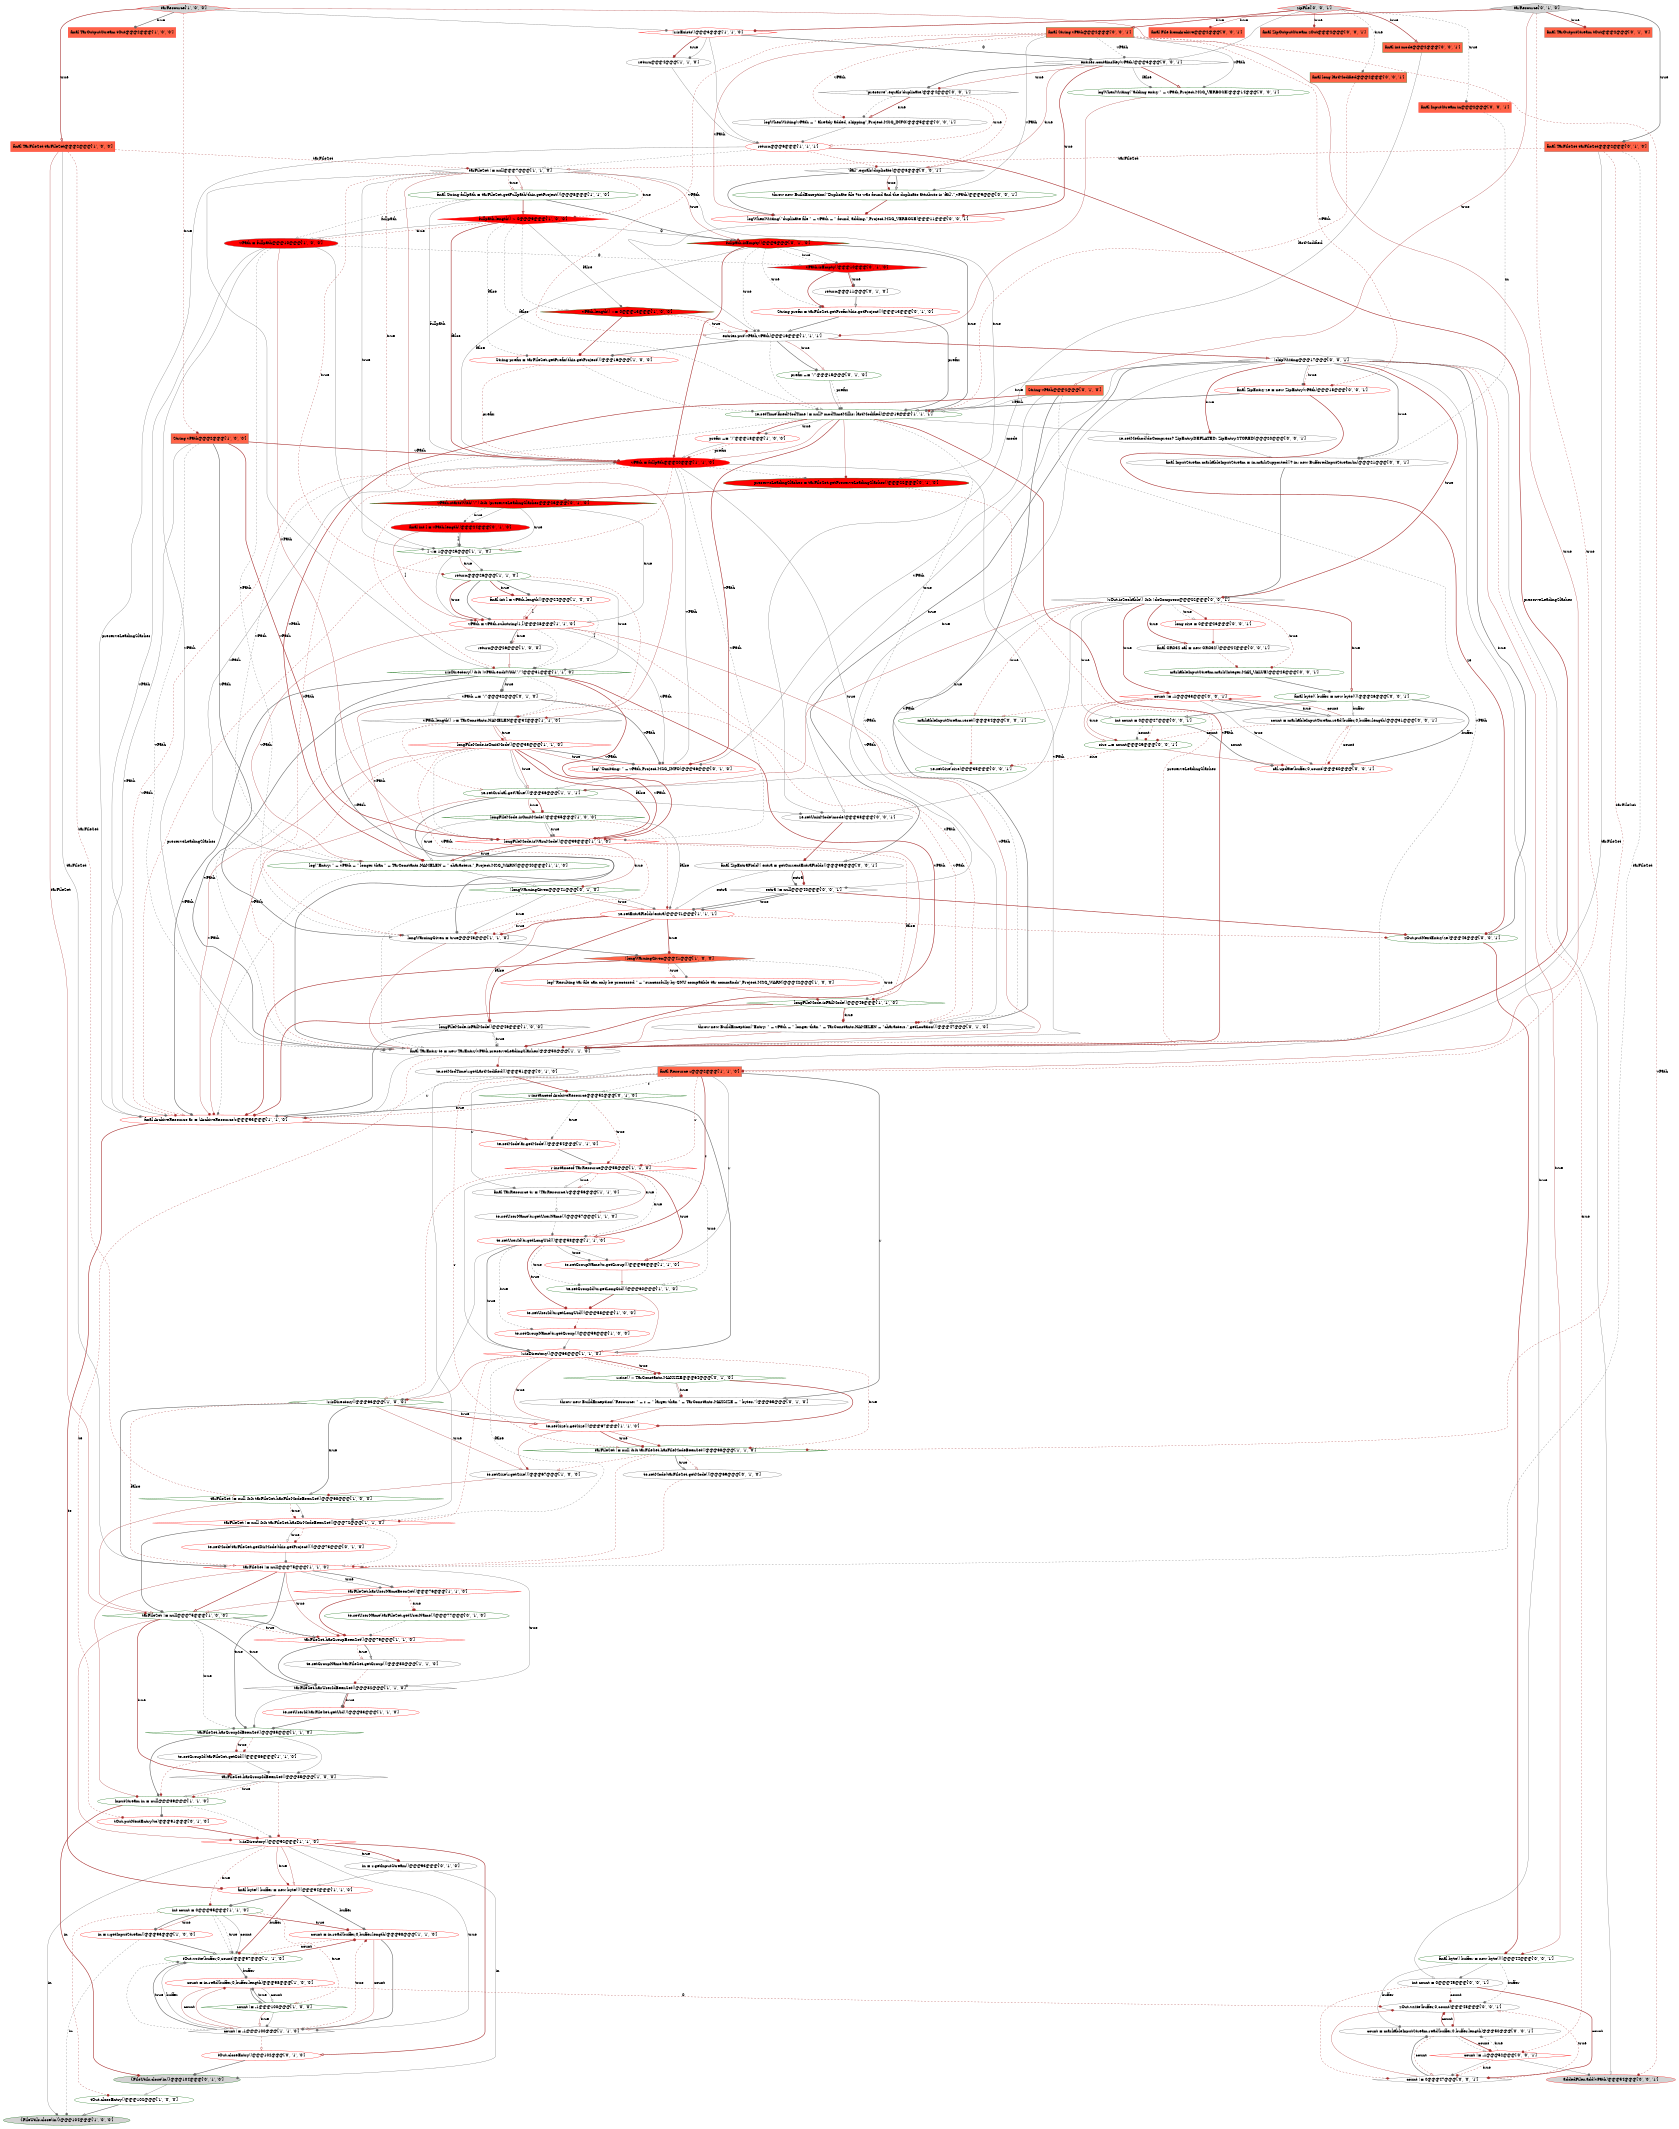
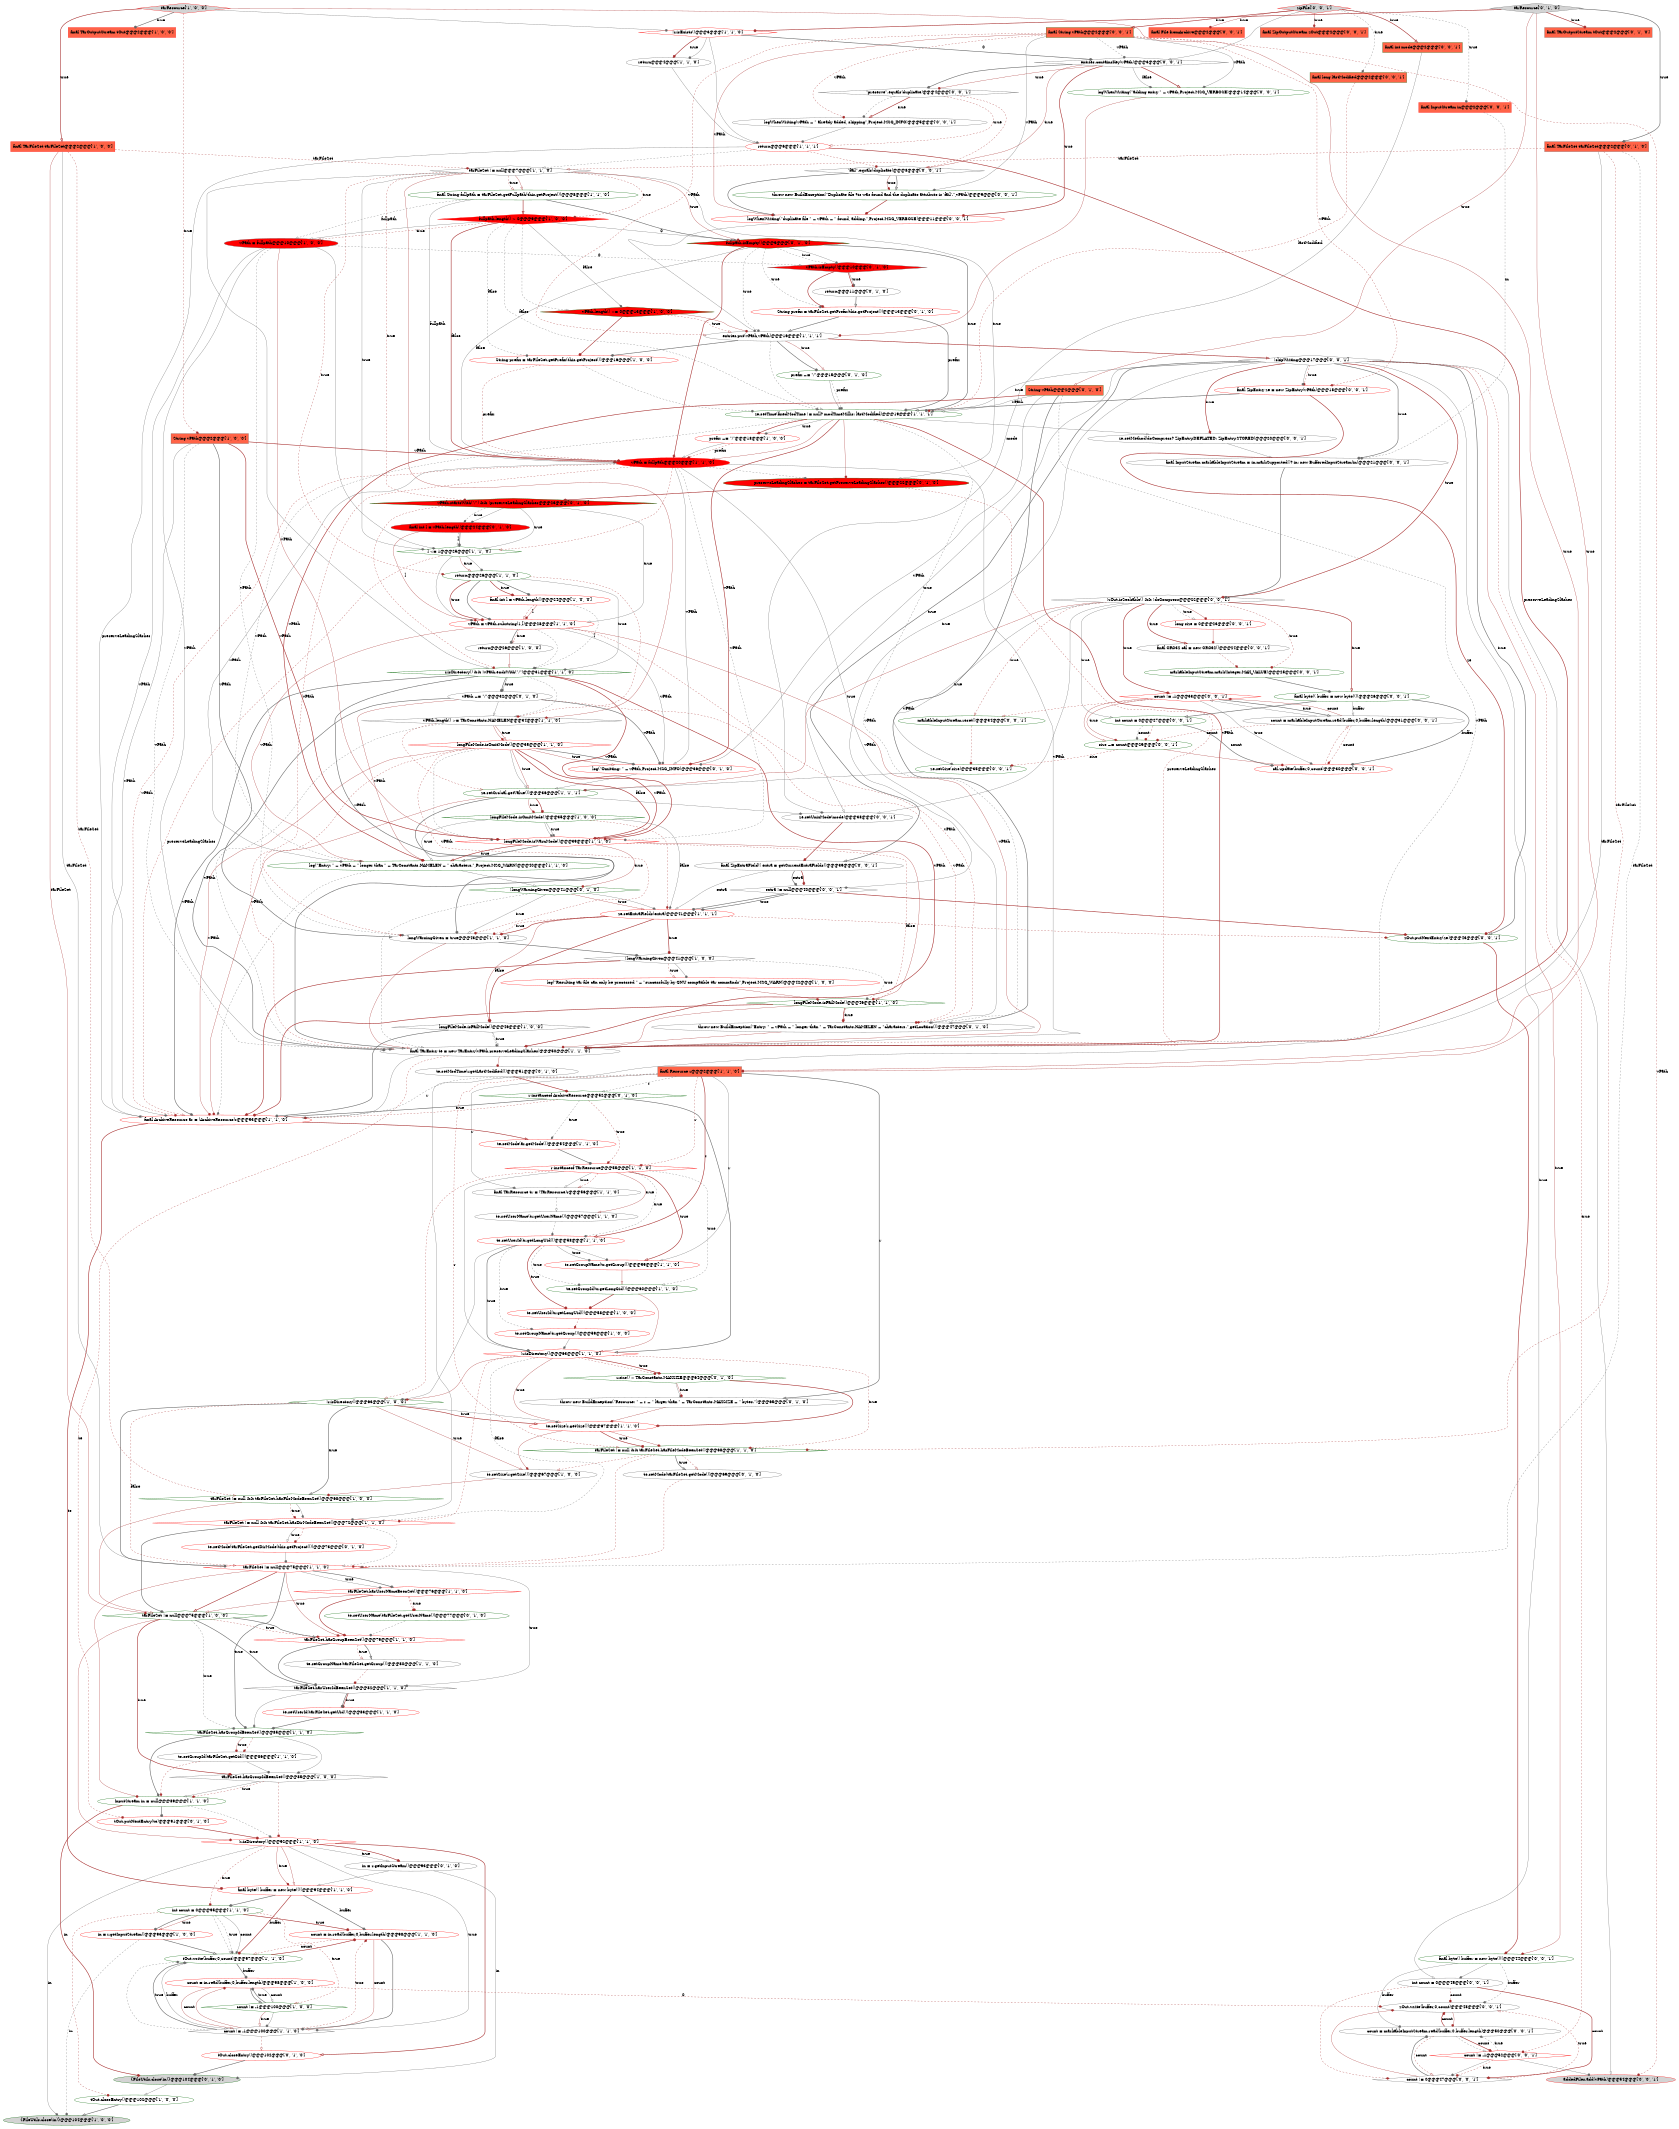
(1596, 924) -> (1596, 924)
(669, 959) -> (669, 959)
